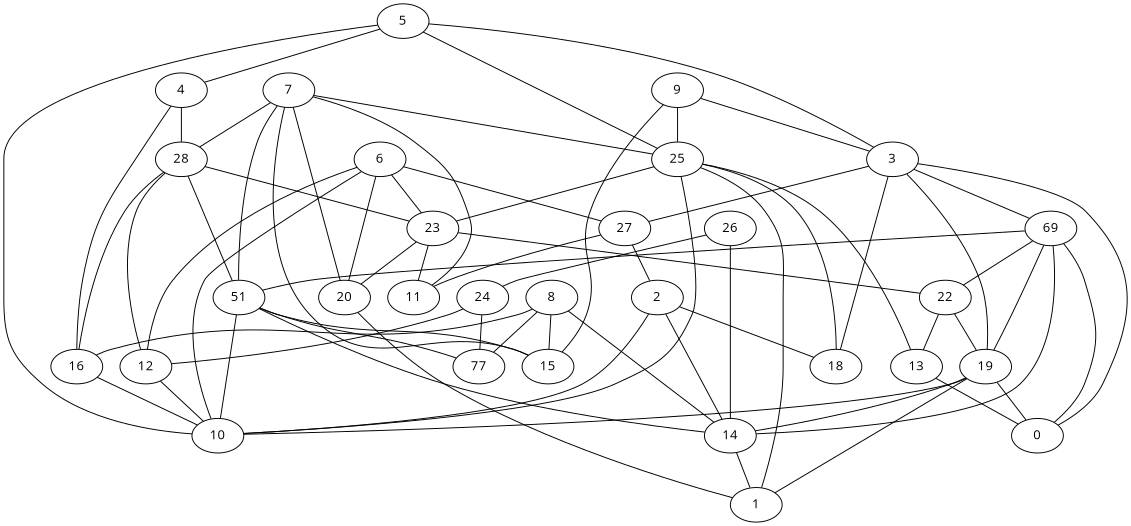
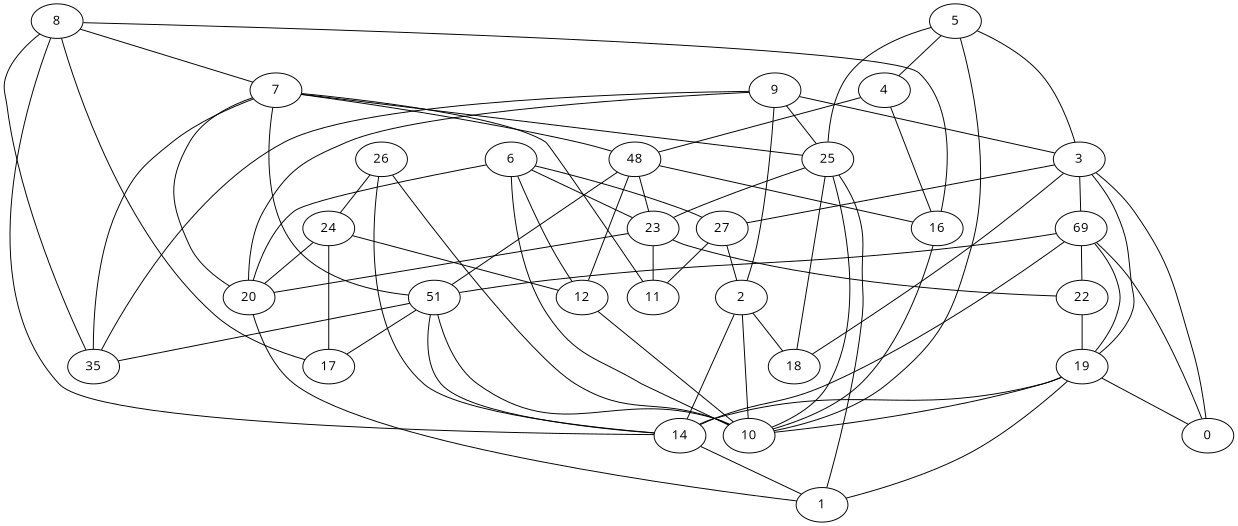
none -> (167, 56)
none -> (427, 122)
(181, 159) -> (635, 159)
none -> (765, 199)
none -> (289, 263)
none -> (531, 345)
(479, 367) -> (329, 367)
(548, 367) -> (94, 367)
(917, 367) -> none
